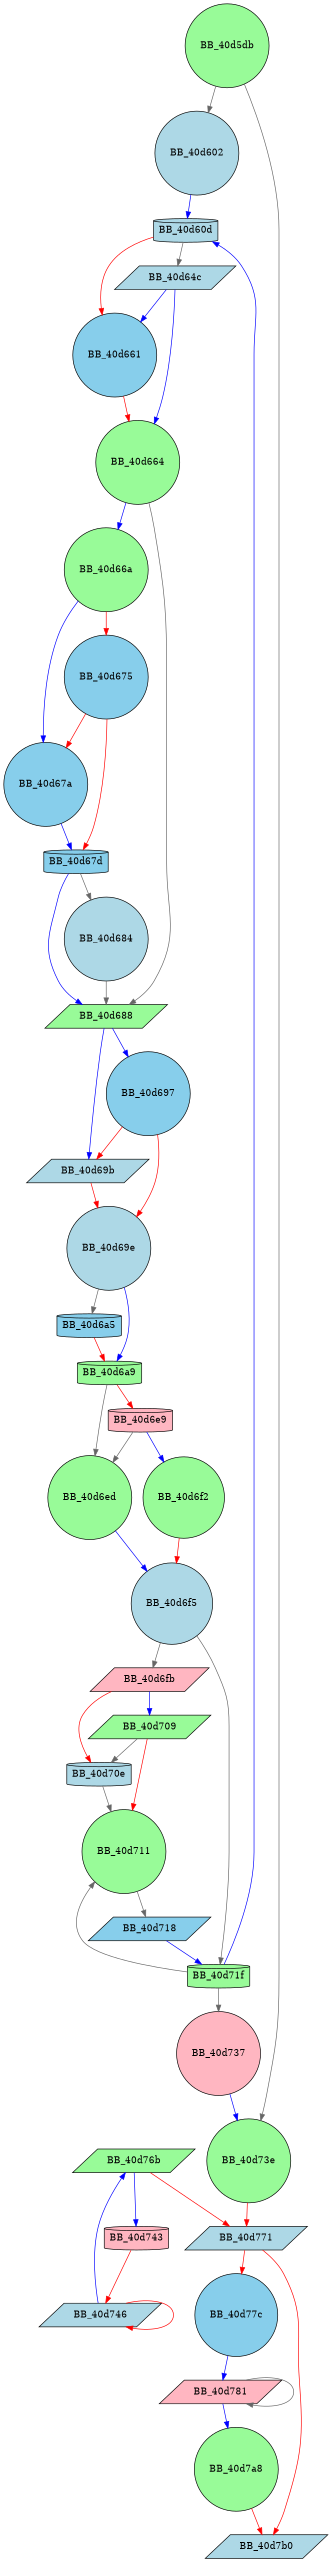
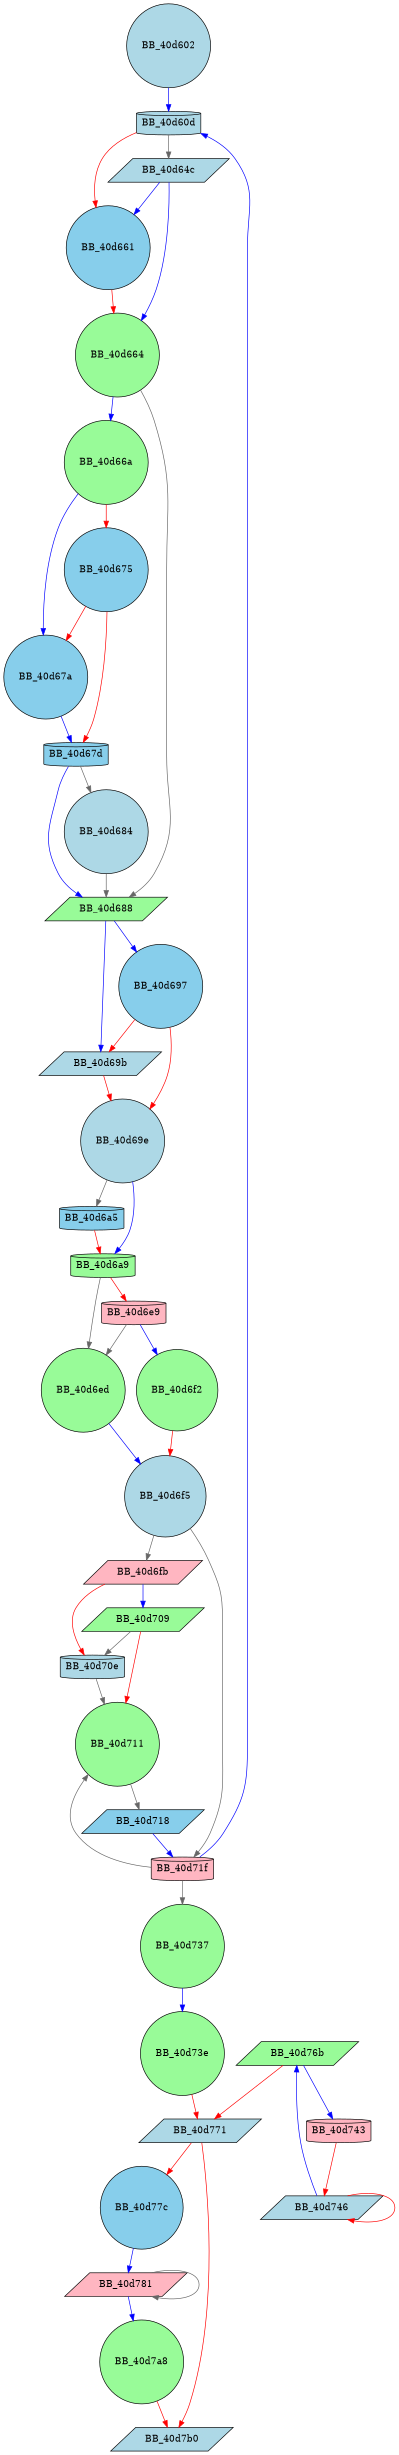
(227, 46) -> none
(219, 1976) -> (182, 1869)
(219, 2054) -> (182, 1946)
